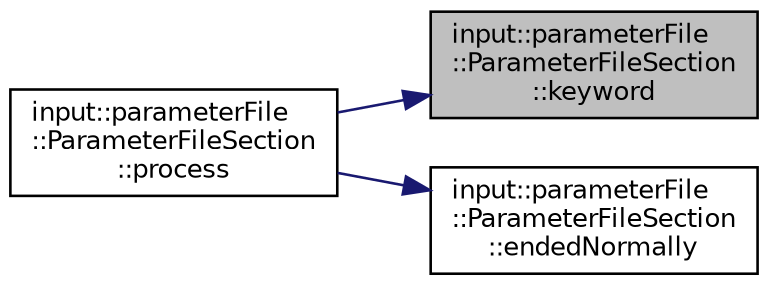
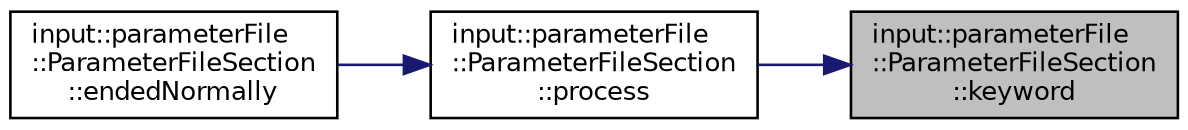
(371, 179) -> (370, 65)
